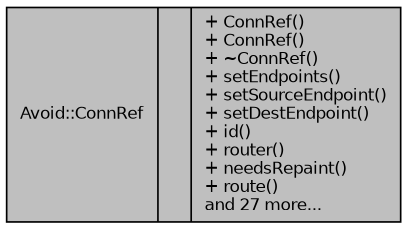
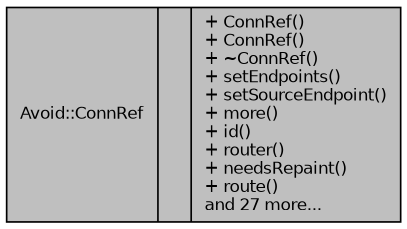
(288, 114) -> (242, 114)
